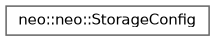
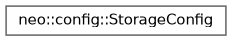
(108, 21) -> (116, 21)
